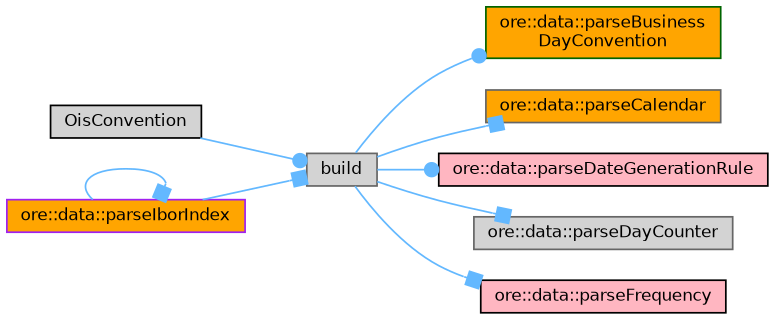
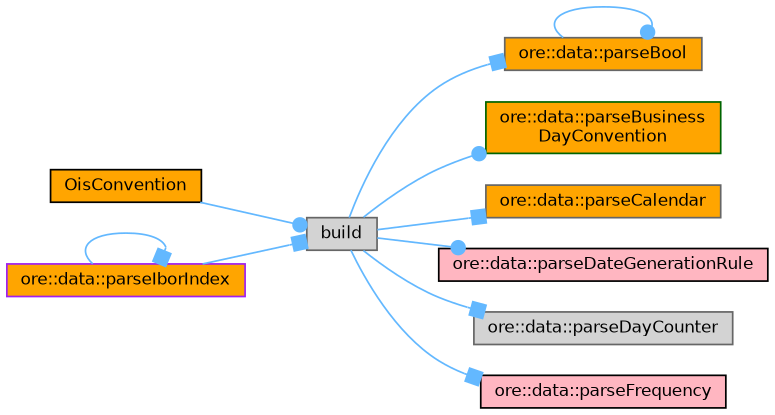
none -> (603, 54)
(126, 122) -> (126, 186)
